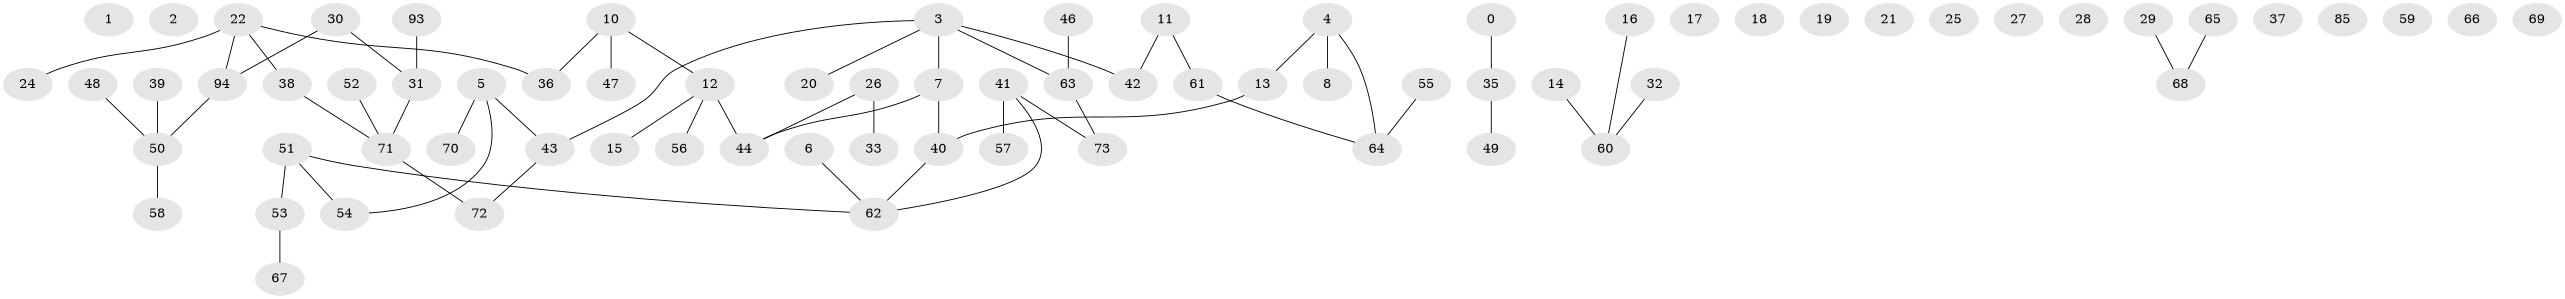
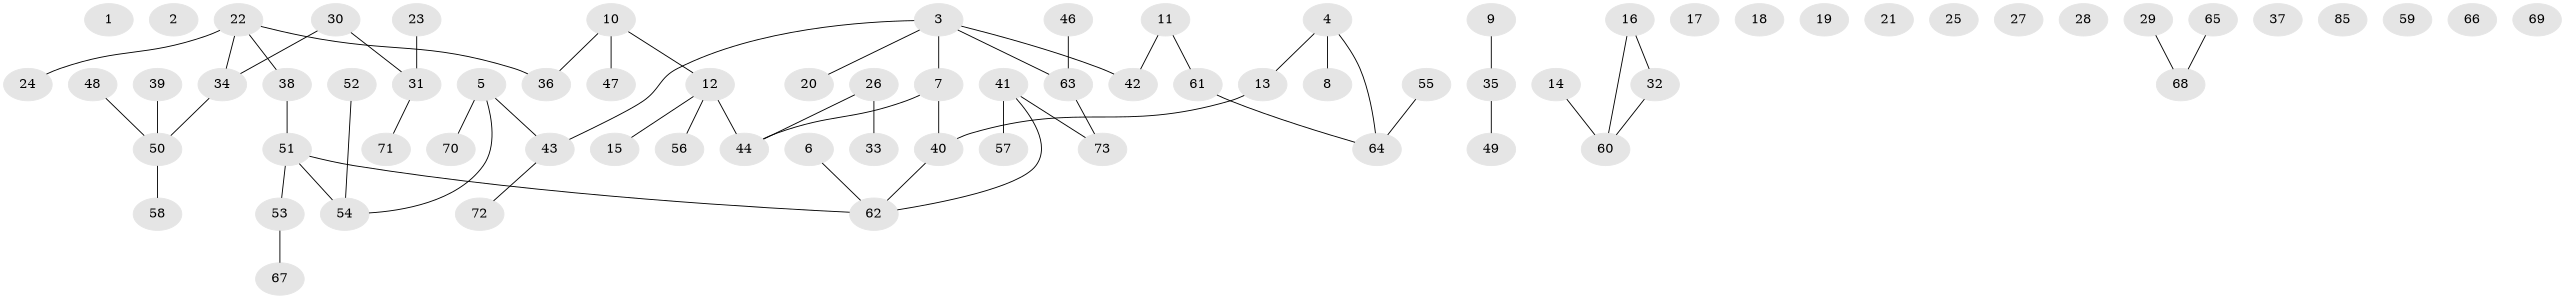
(417, 20) -> (417, 20)
(1491, 20) -> (1491, 20)
none -> (1643, 52)
(222, 85) -> (222, 85)
(337, 117) -> (287, 117)
(369, 117) -> (348, 149)
(434, 183) -> none
